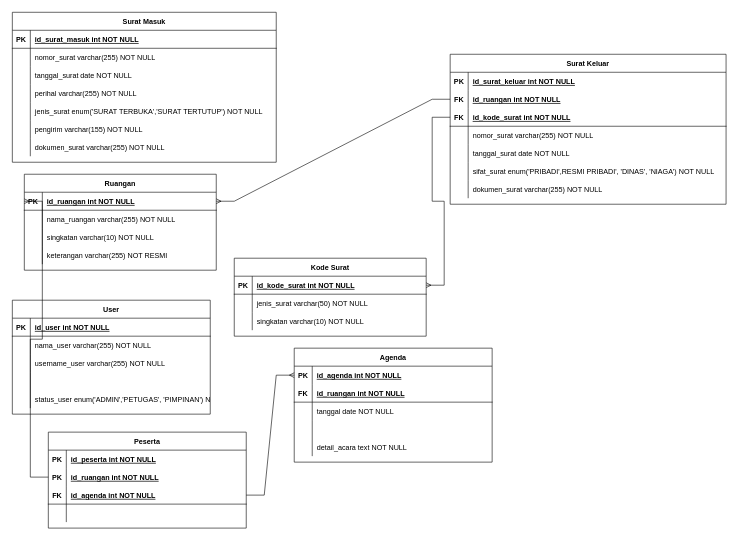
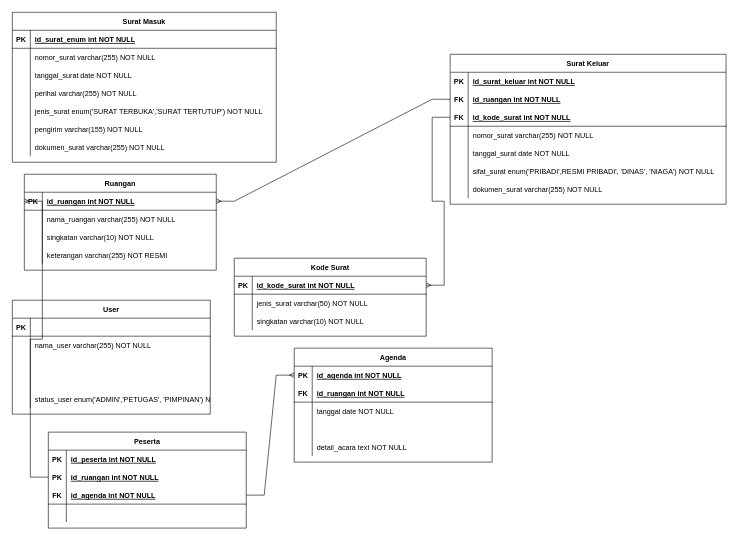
(85, 40) -> (83, 40)
(120, 327) -> none
(120, 363) -> none
